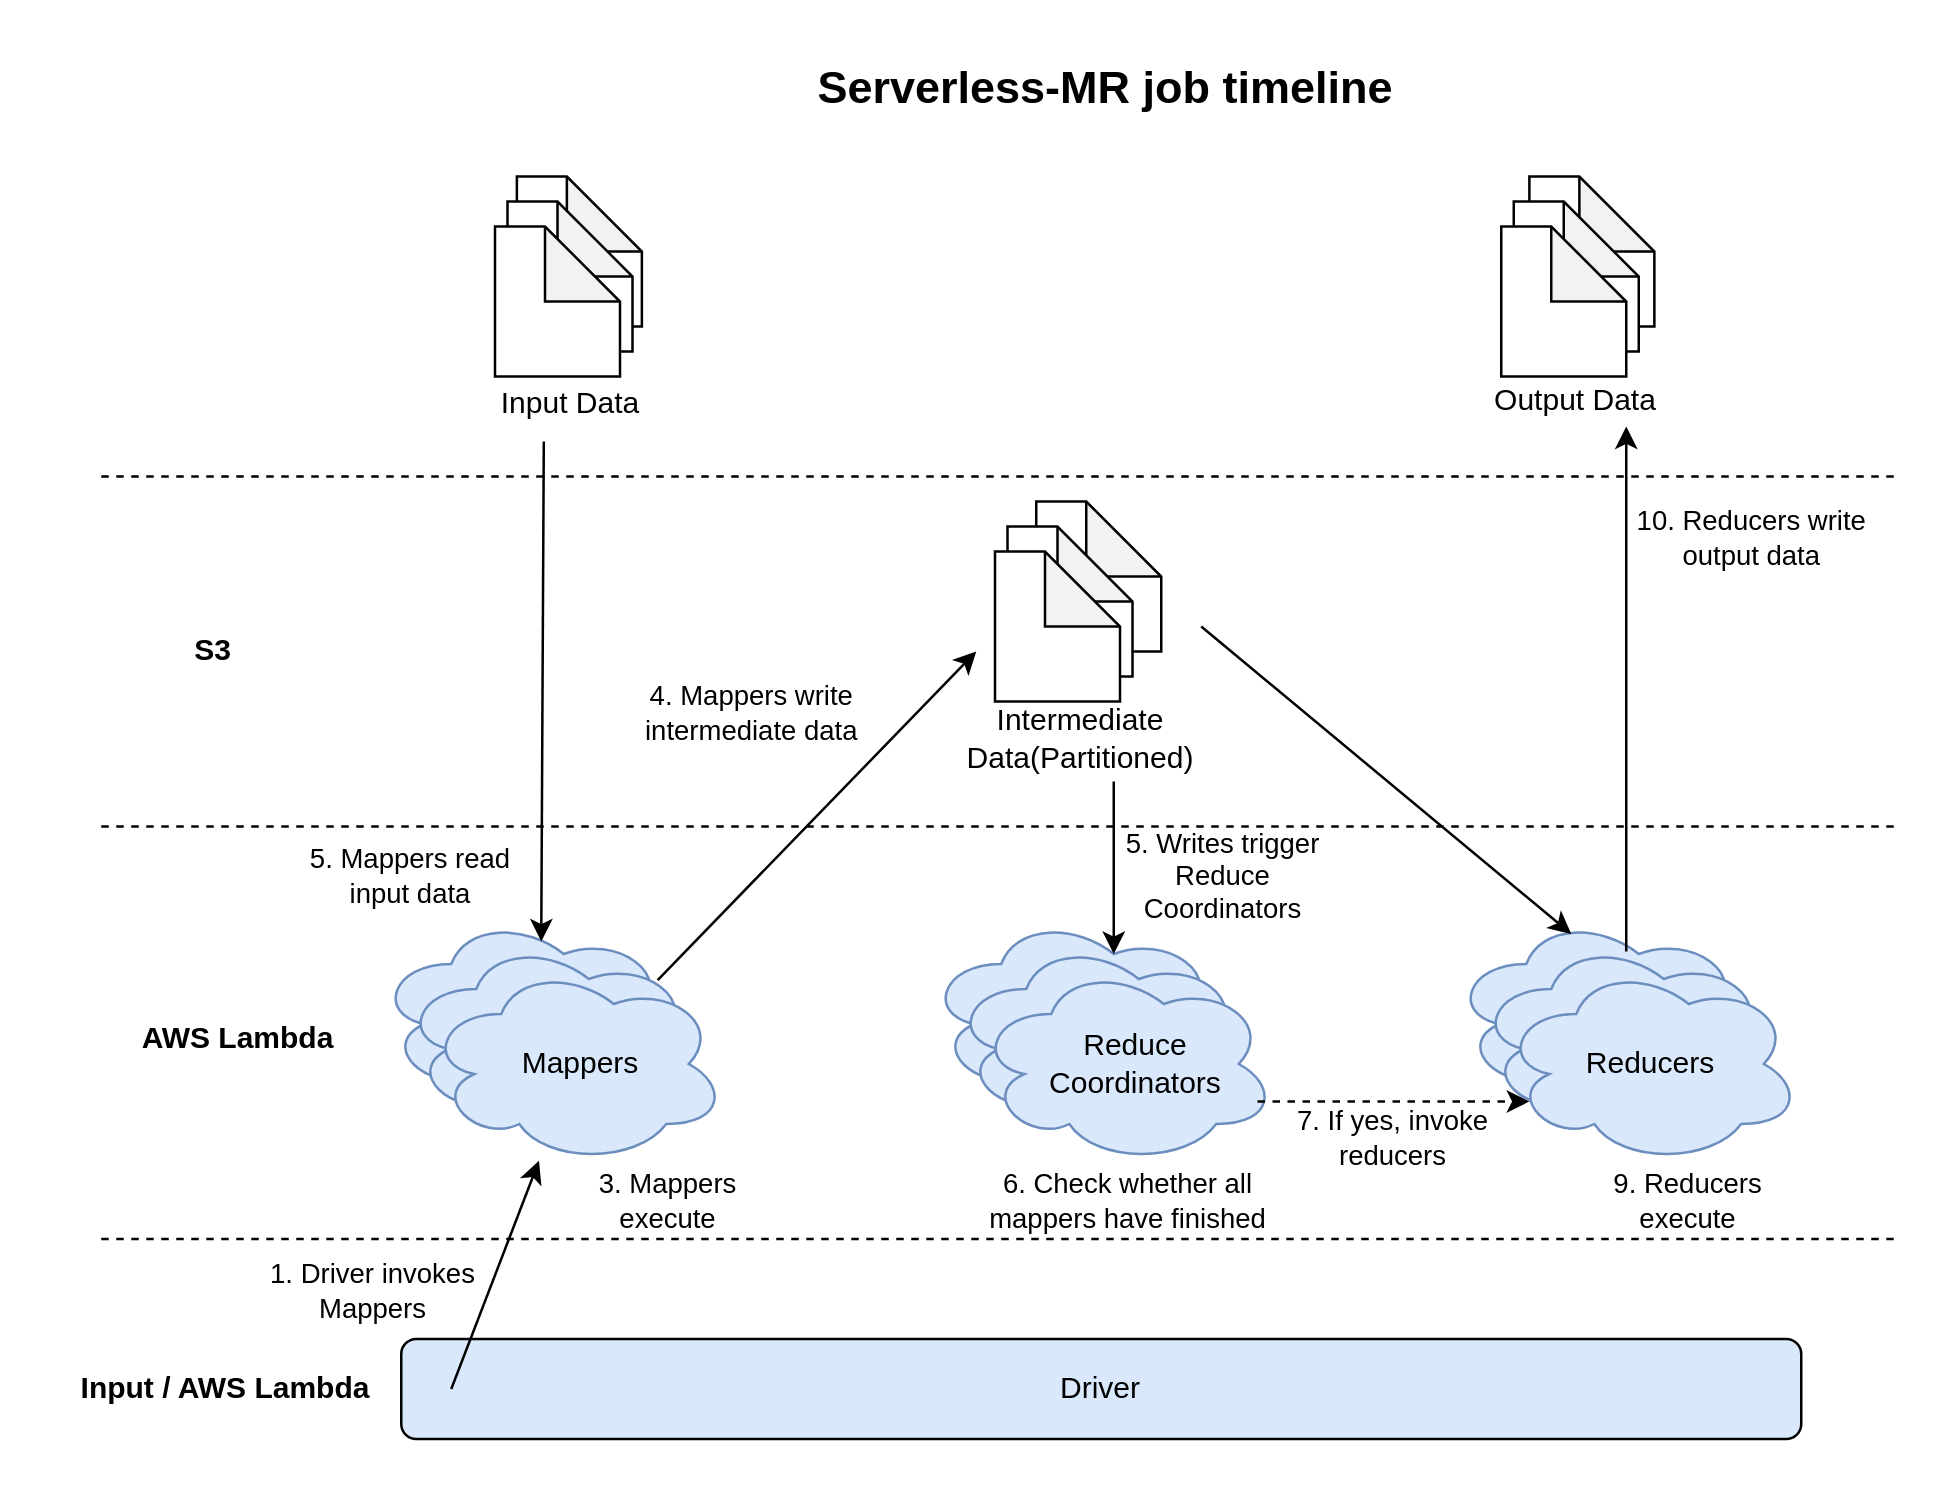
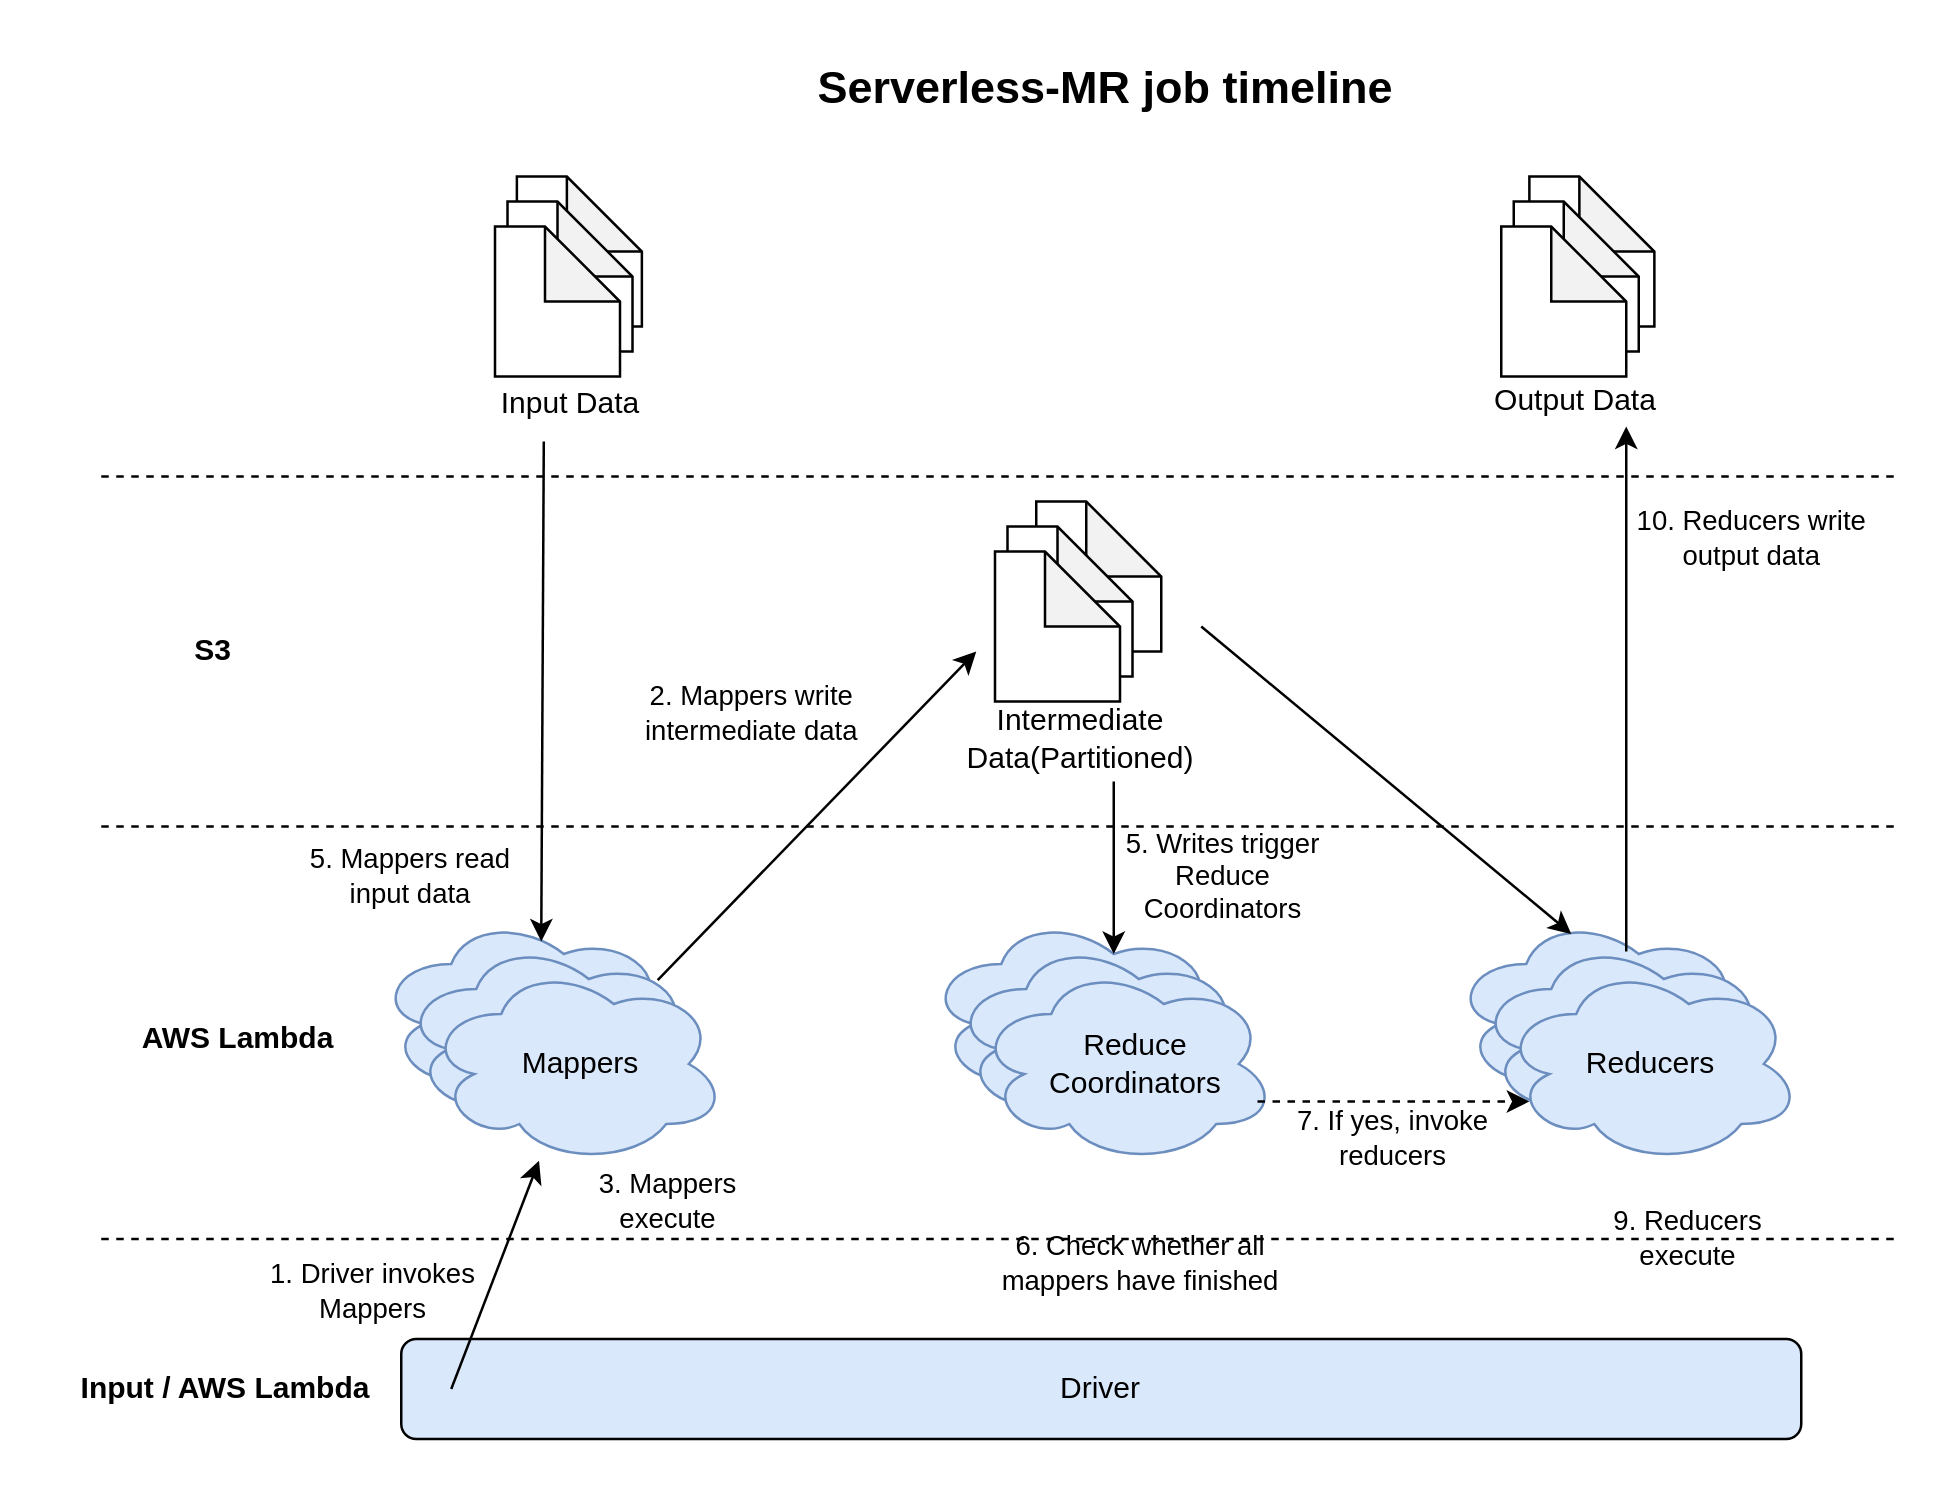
(753, 714) -> (753, 714)
(1128, 1201) -> (1141, 1264)
(1689, 1201) -> (1689, 1239)
